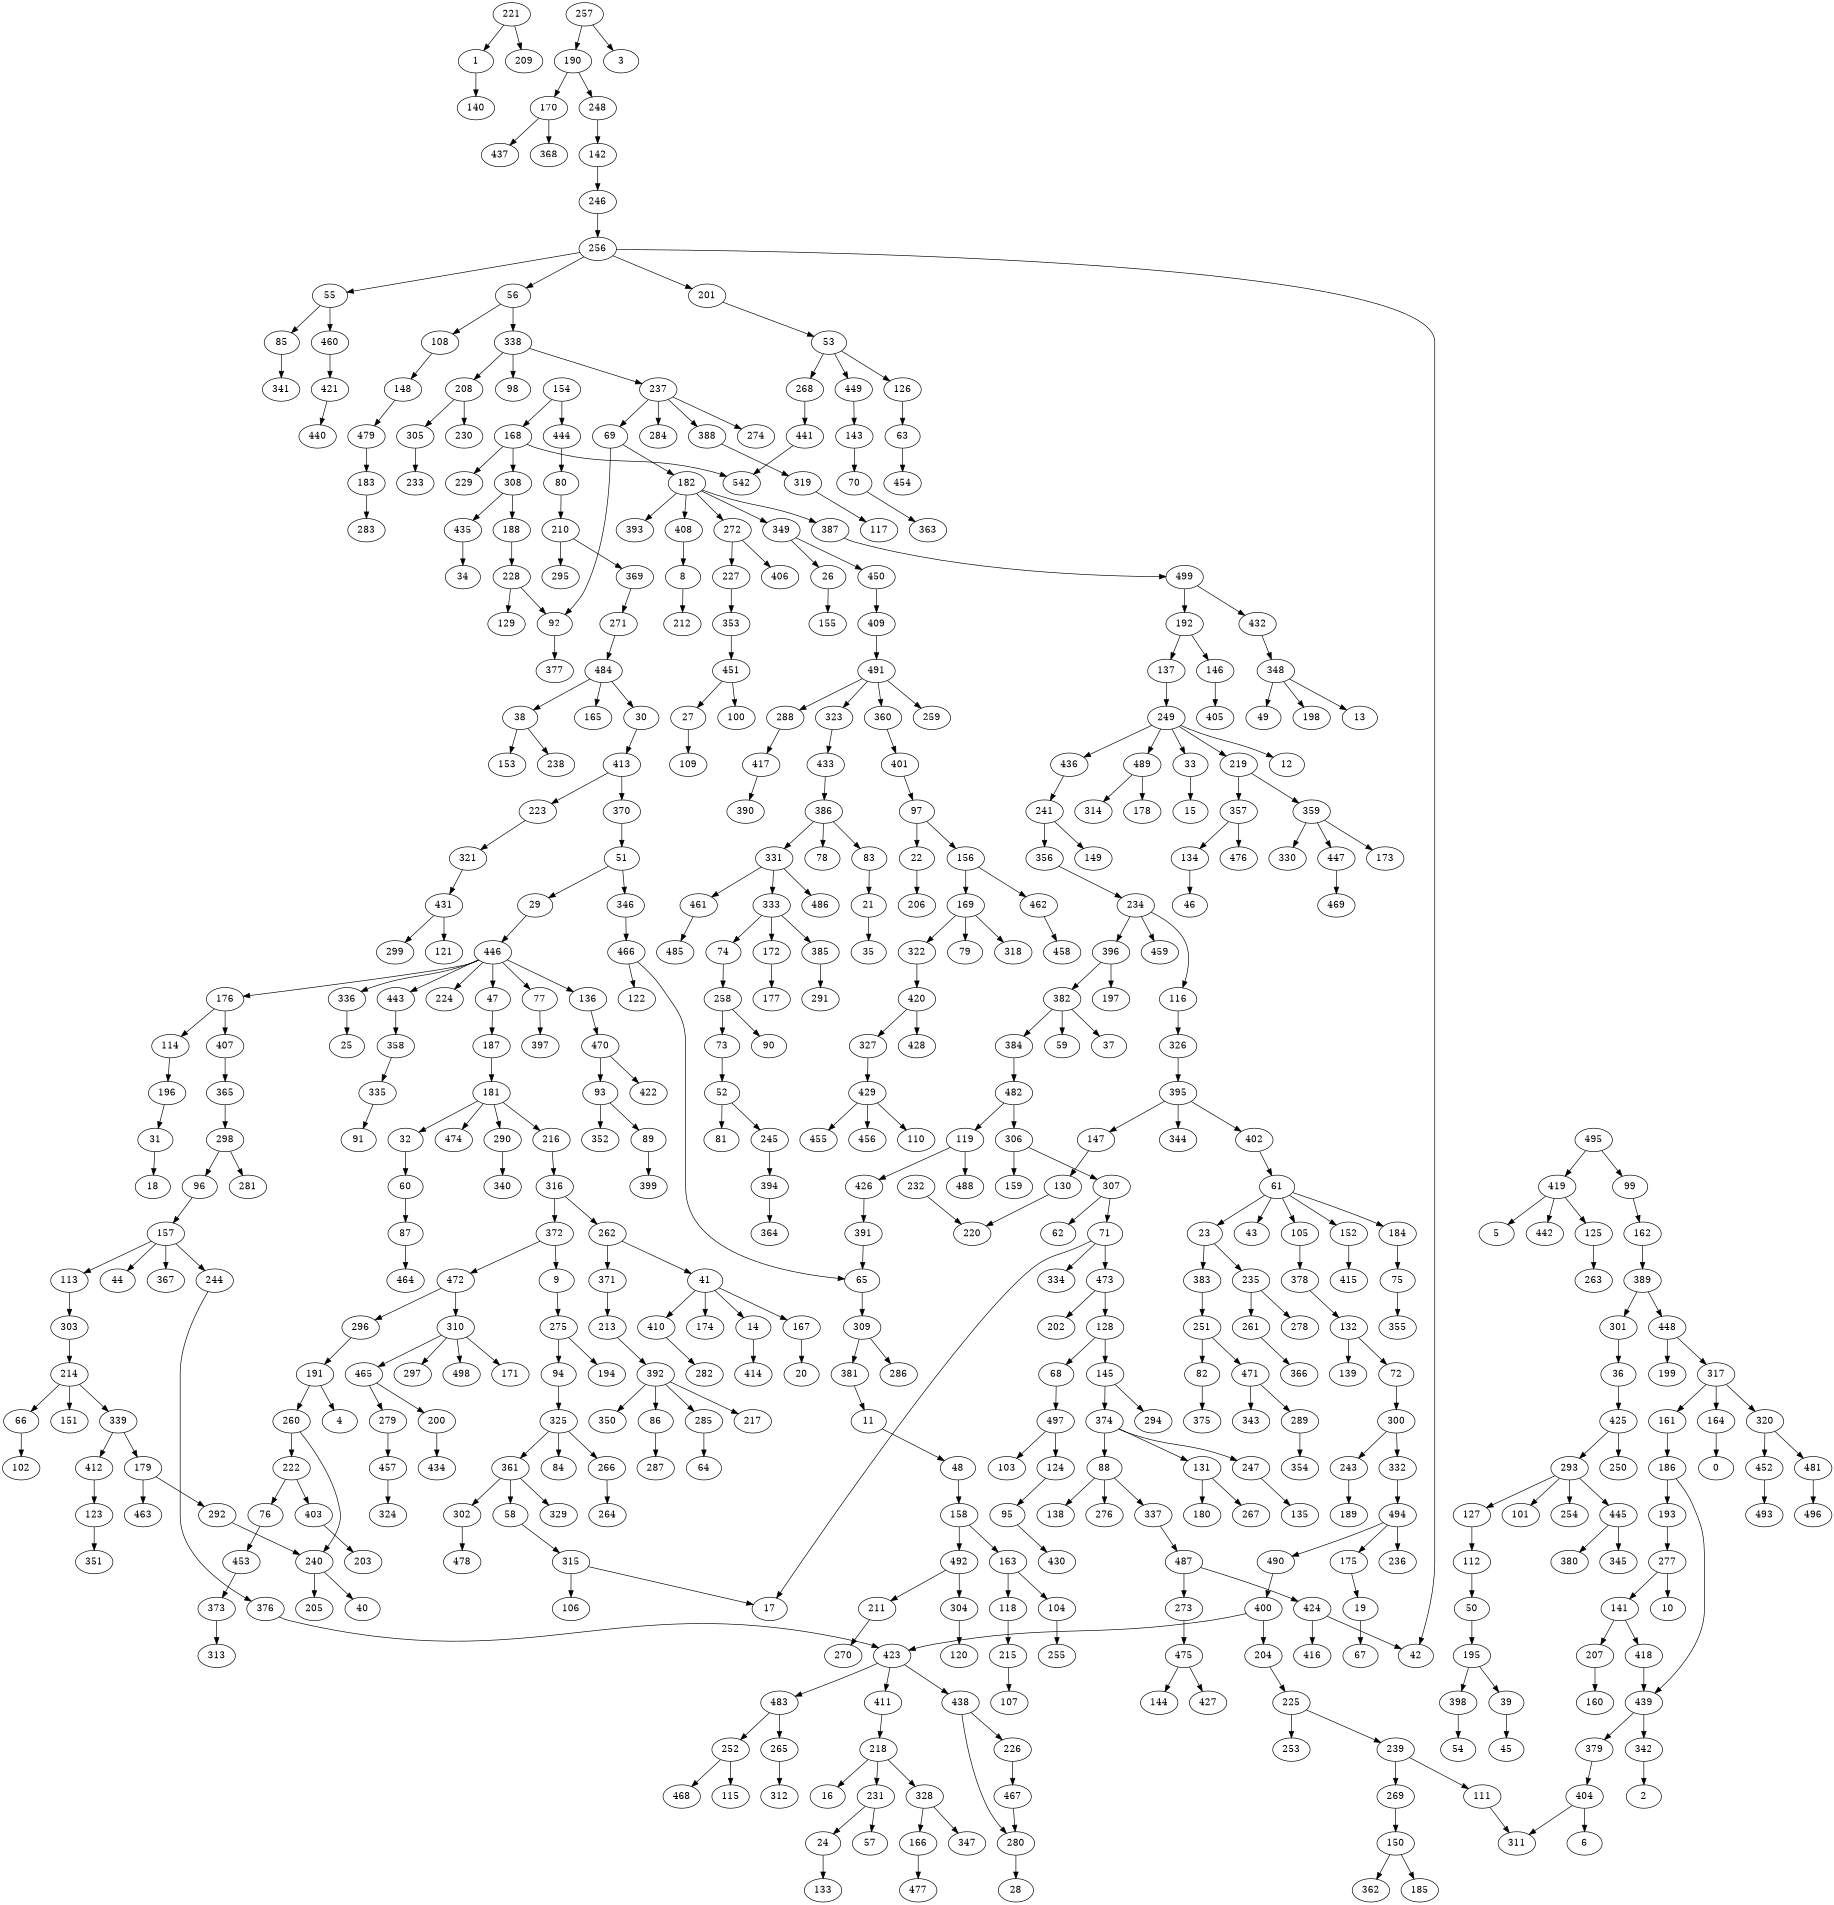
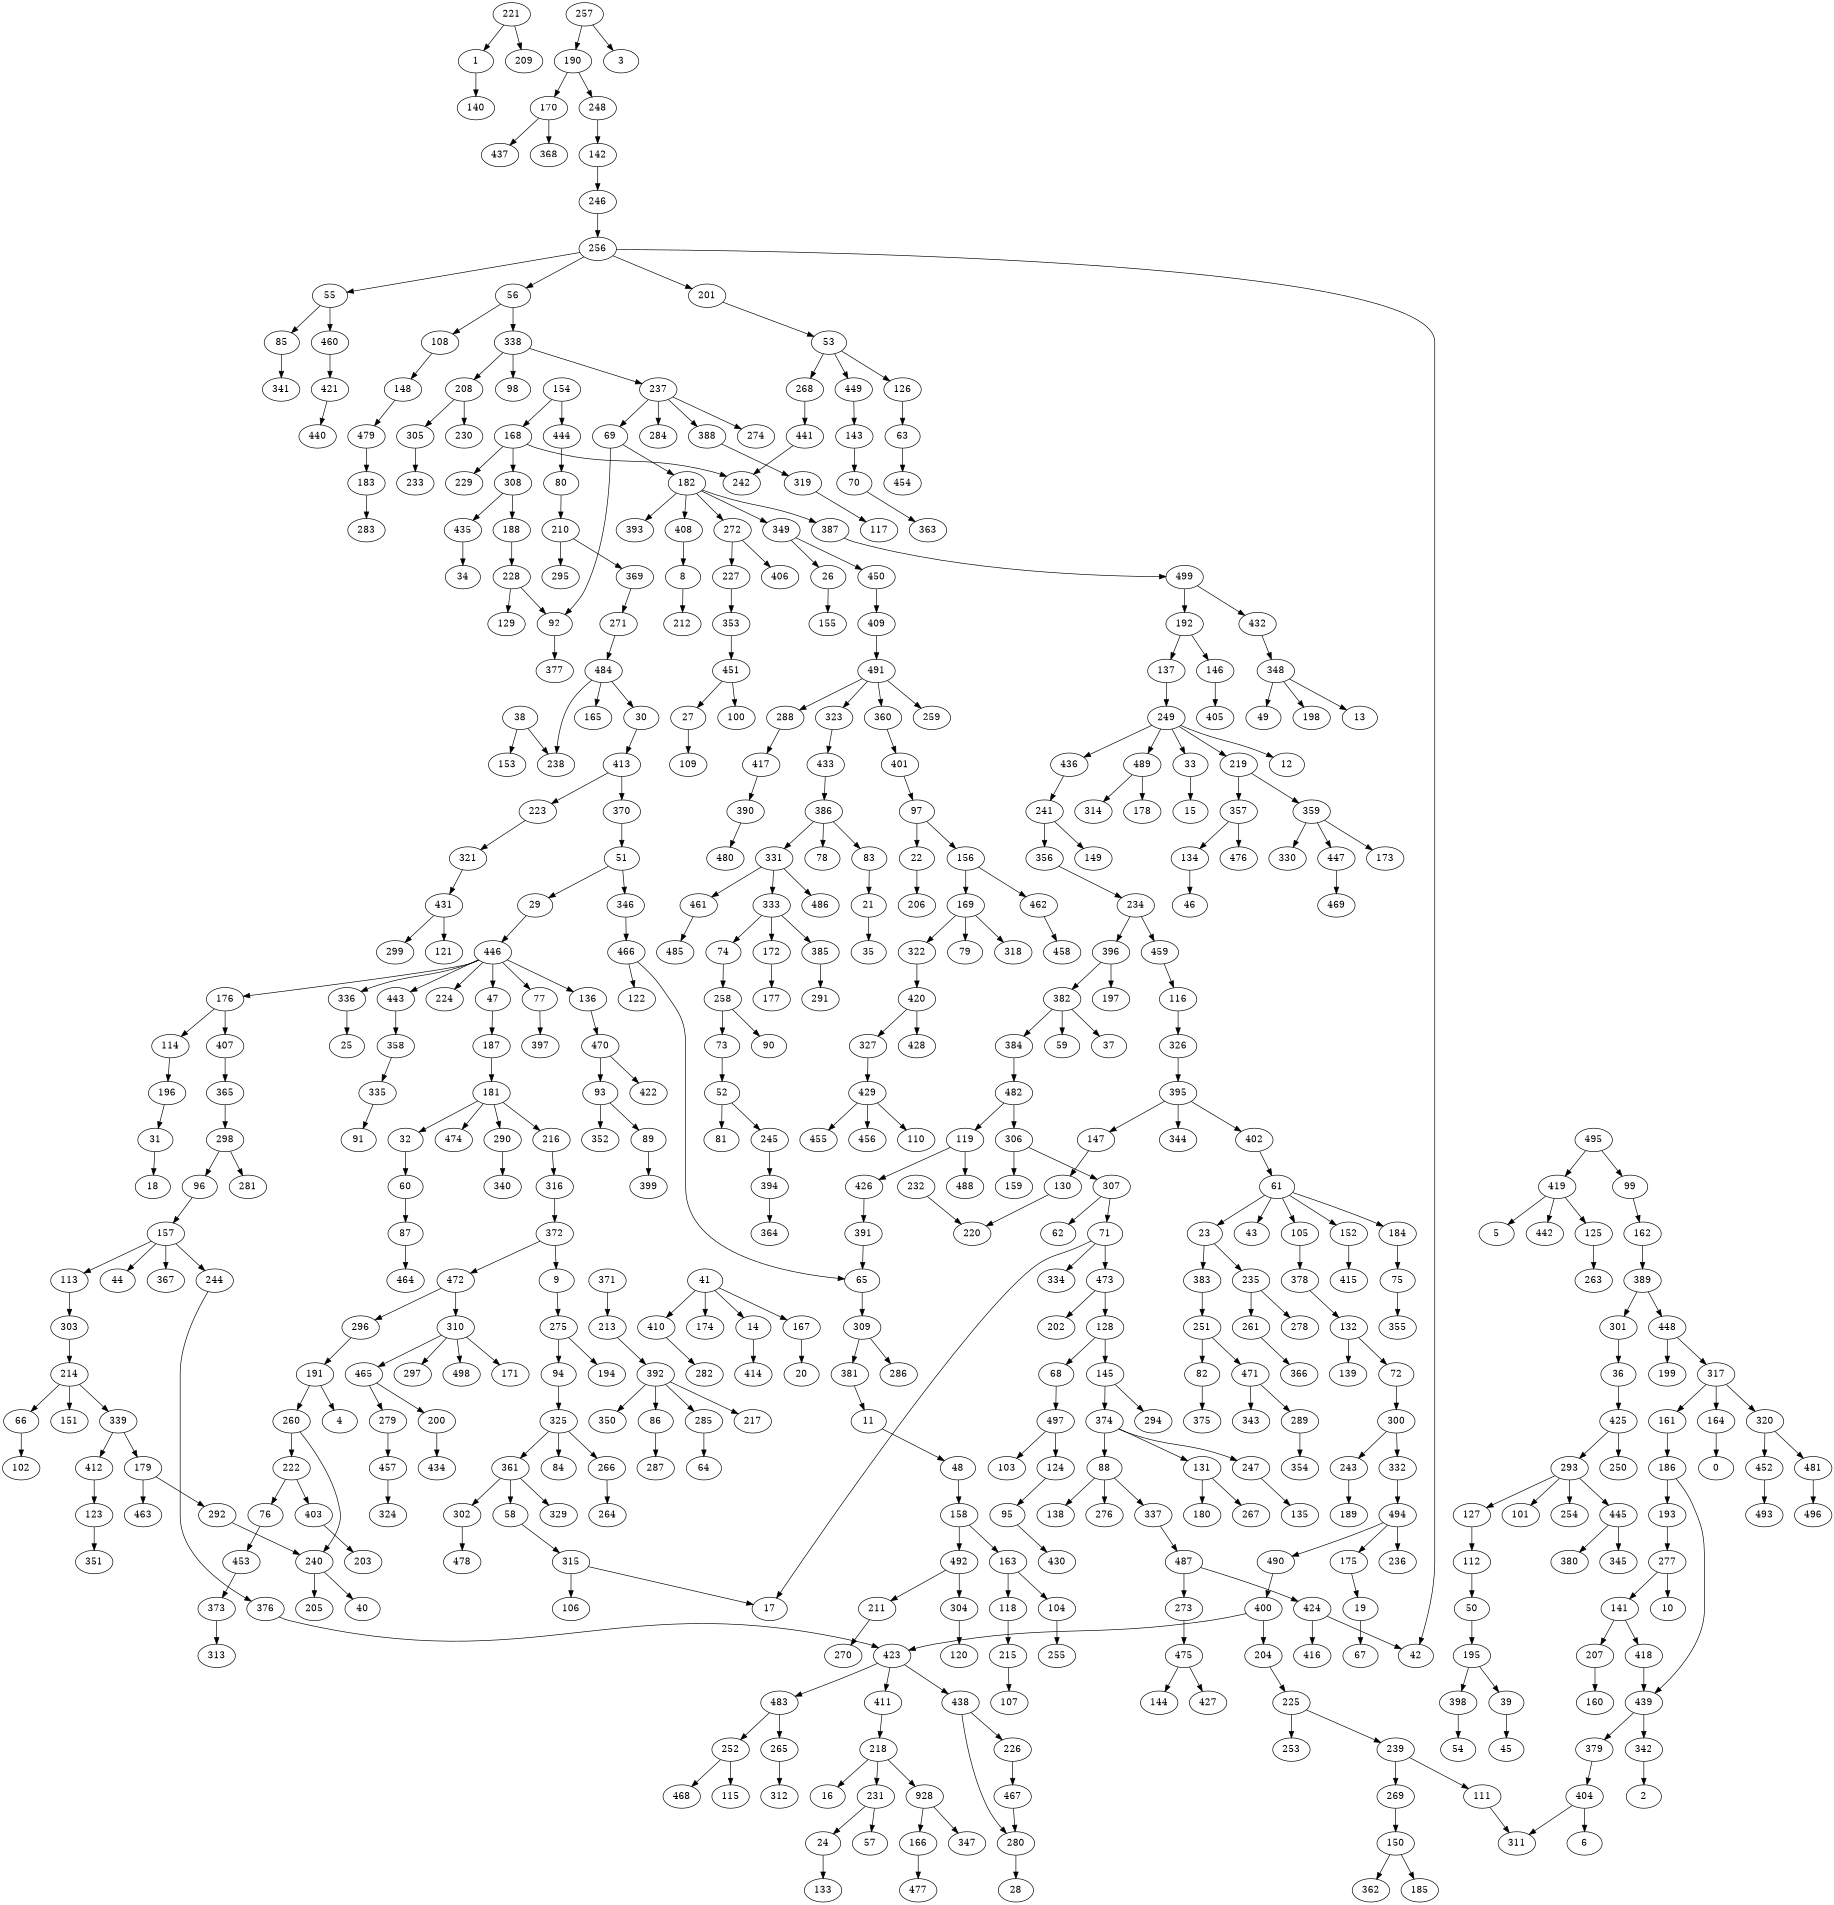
(742, 483) -> (742, 483)
(565, 693) -> (567, 709)
none -> (725, 859)
(1184, 939) -> (1168, 973)
(607, 1234) -> none
(925, 1797) -> (925, 1797)
